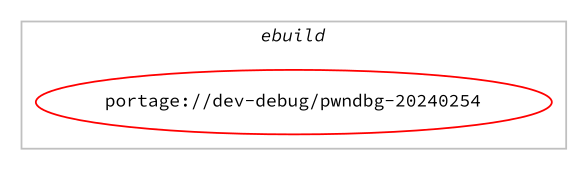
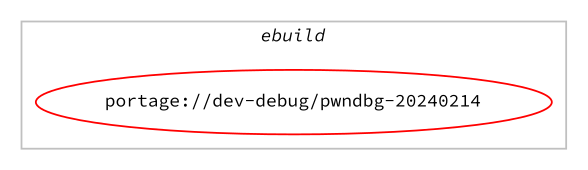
(294, 102) -> (294, 102)
